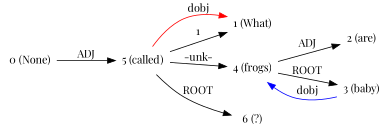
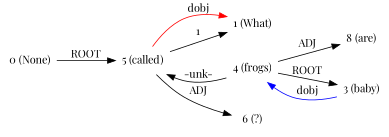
(361, 39) -> (361, 39)
(86, 55) -> (86, 55)
(194, 64) -> (200, 82)
(198, 91) -> (198, 91)
